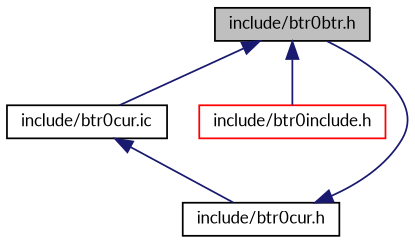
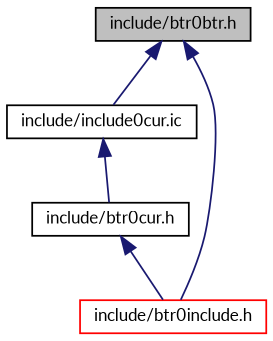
(407, 117) -> (147, 276)
(87, 122) -> (102, 122)
